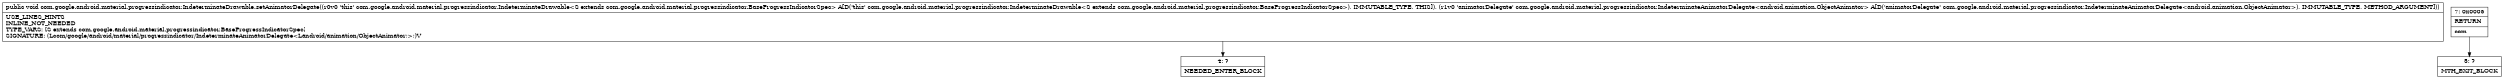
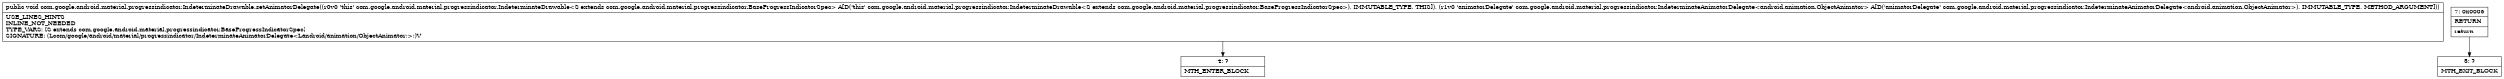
(2461, 32) -> (2464, 32)
(1223, 71) -> (1217, 71)
